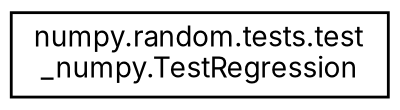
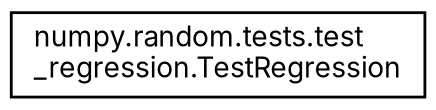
(200, 55) -> (218, 55)
